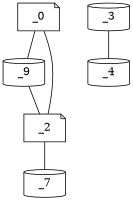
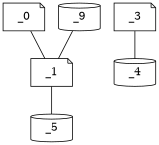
(109, 17) -> (135, 17)
(31, 45) -> none
(45, 128) -> (52, 72)
(45, 183) -> (52, 128)
